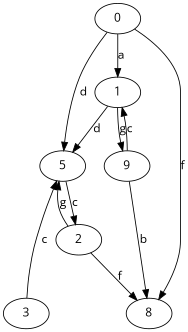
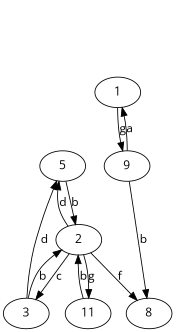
(118, 19) -> none
(93, 126) -> none
(130, 129) -> (130, 129)
(63, 203) -> (63, 203)
(75, 203) -> (75, 203)
(44, 240) -> (44, 240)
none -> (55, 273)
none -> (37, 274)
none -> (88, 313)
